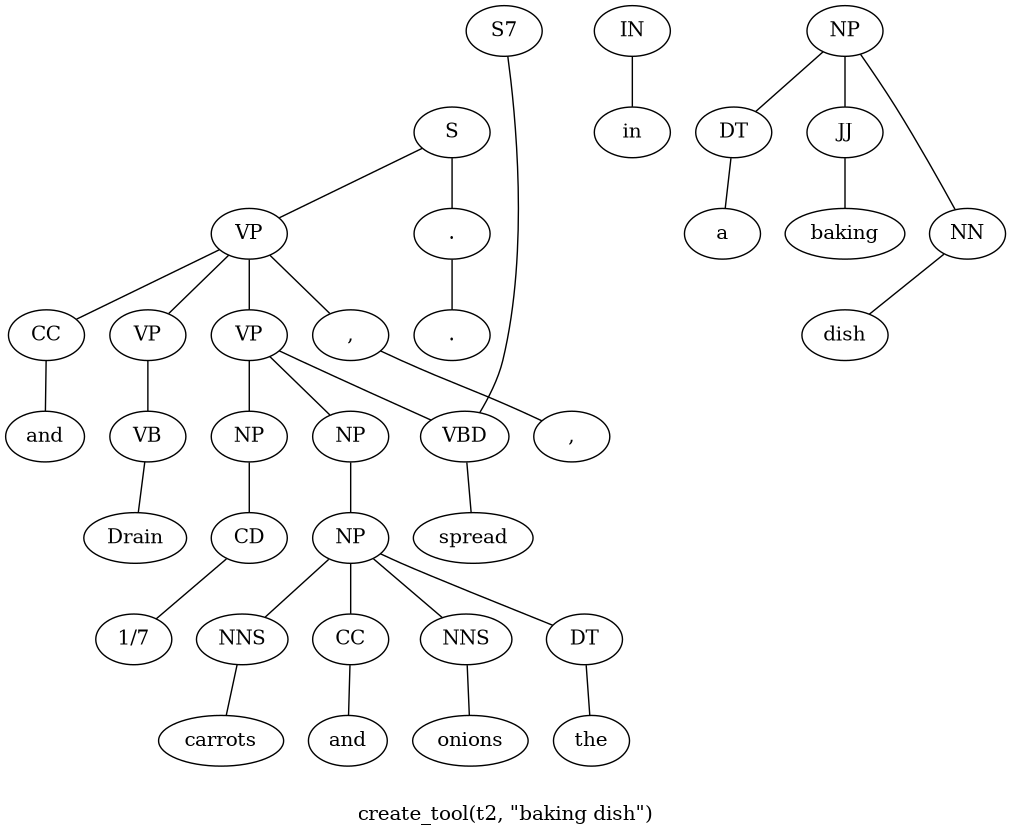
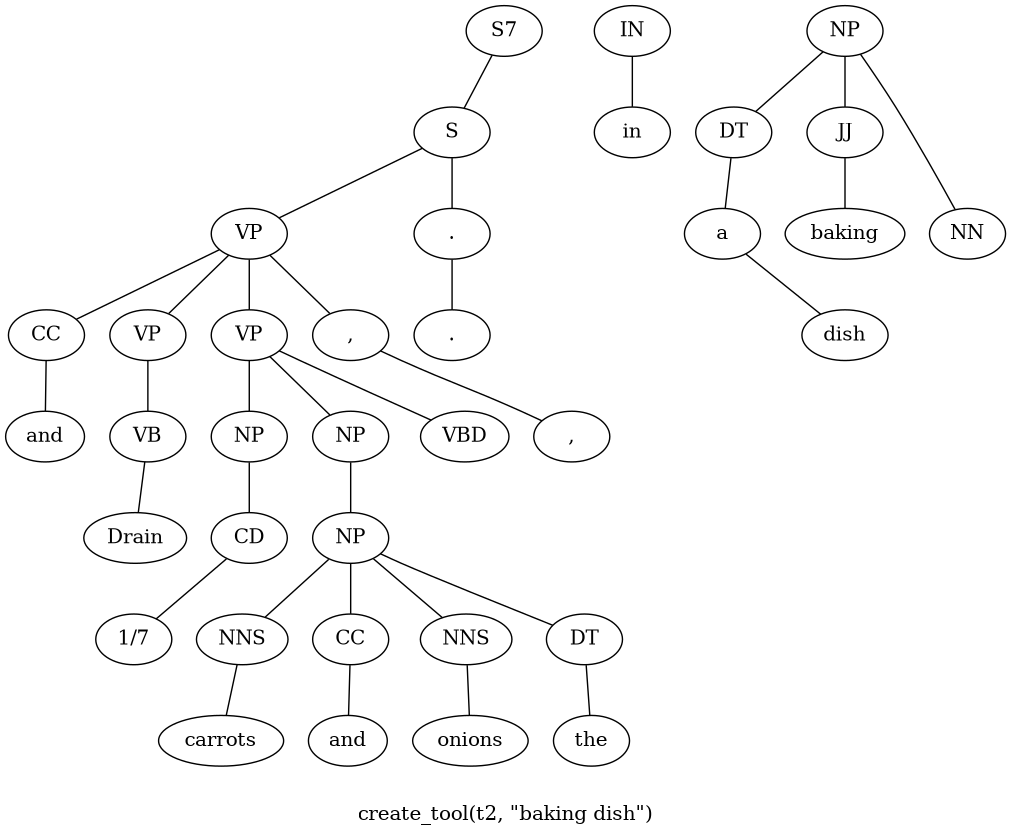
(518, 237) -> (478, 82)
(907, 284) -> (783, 284)
(473, 538) -> none
